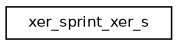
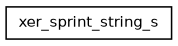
(89, 23) -> (89, 23)
